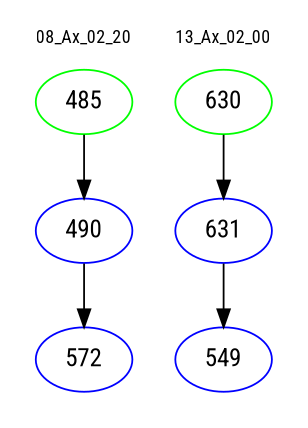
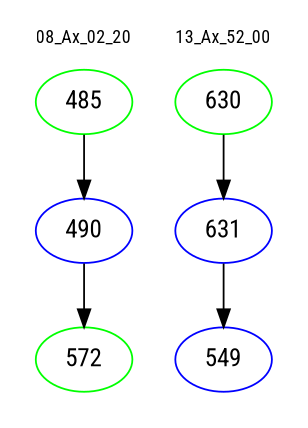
(224, 38) -> (224, 38)
(84, 360) -> (84, 360)
